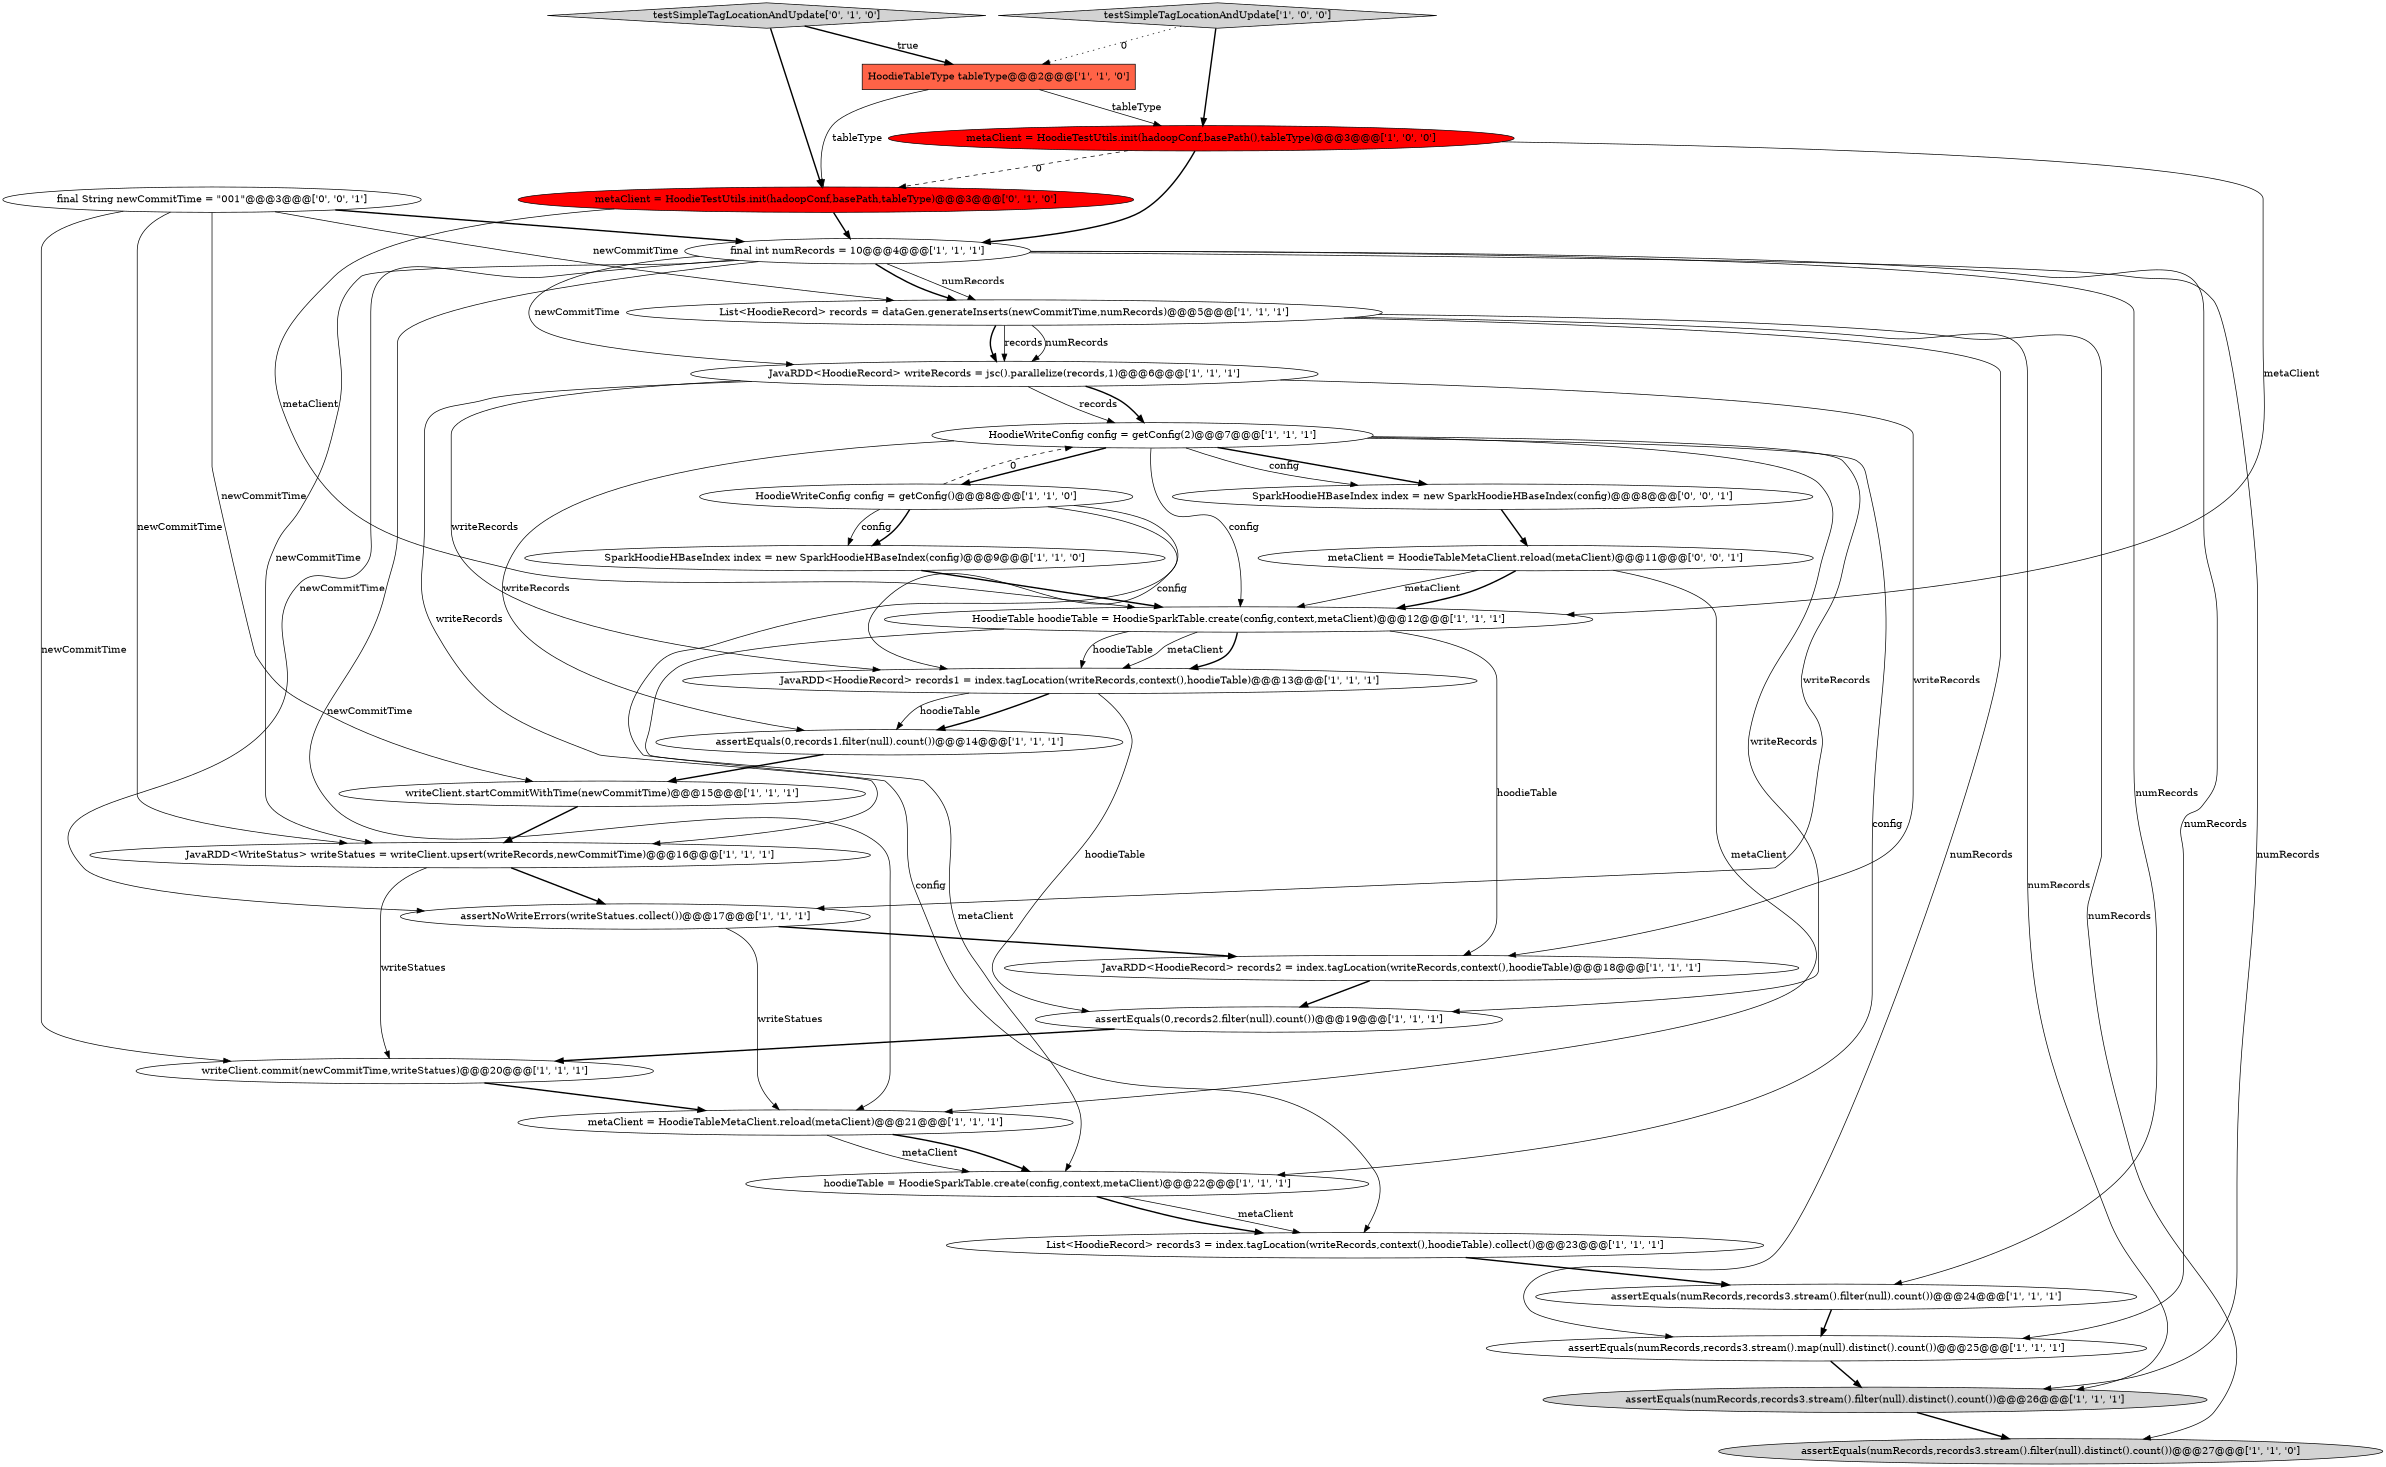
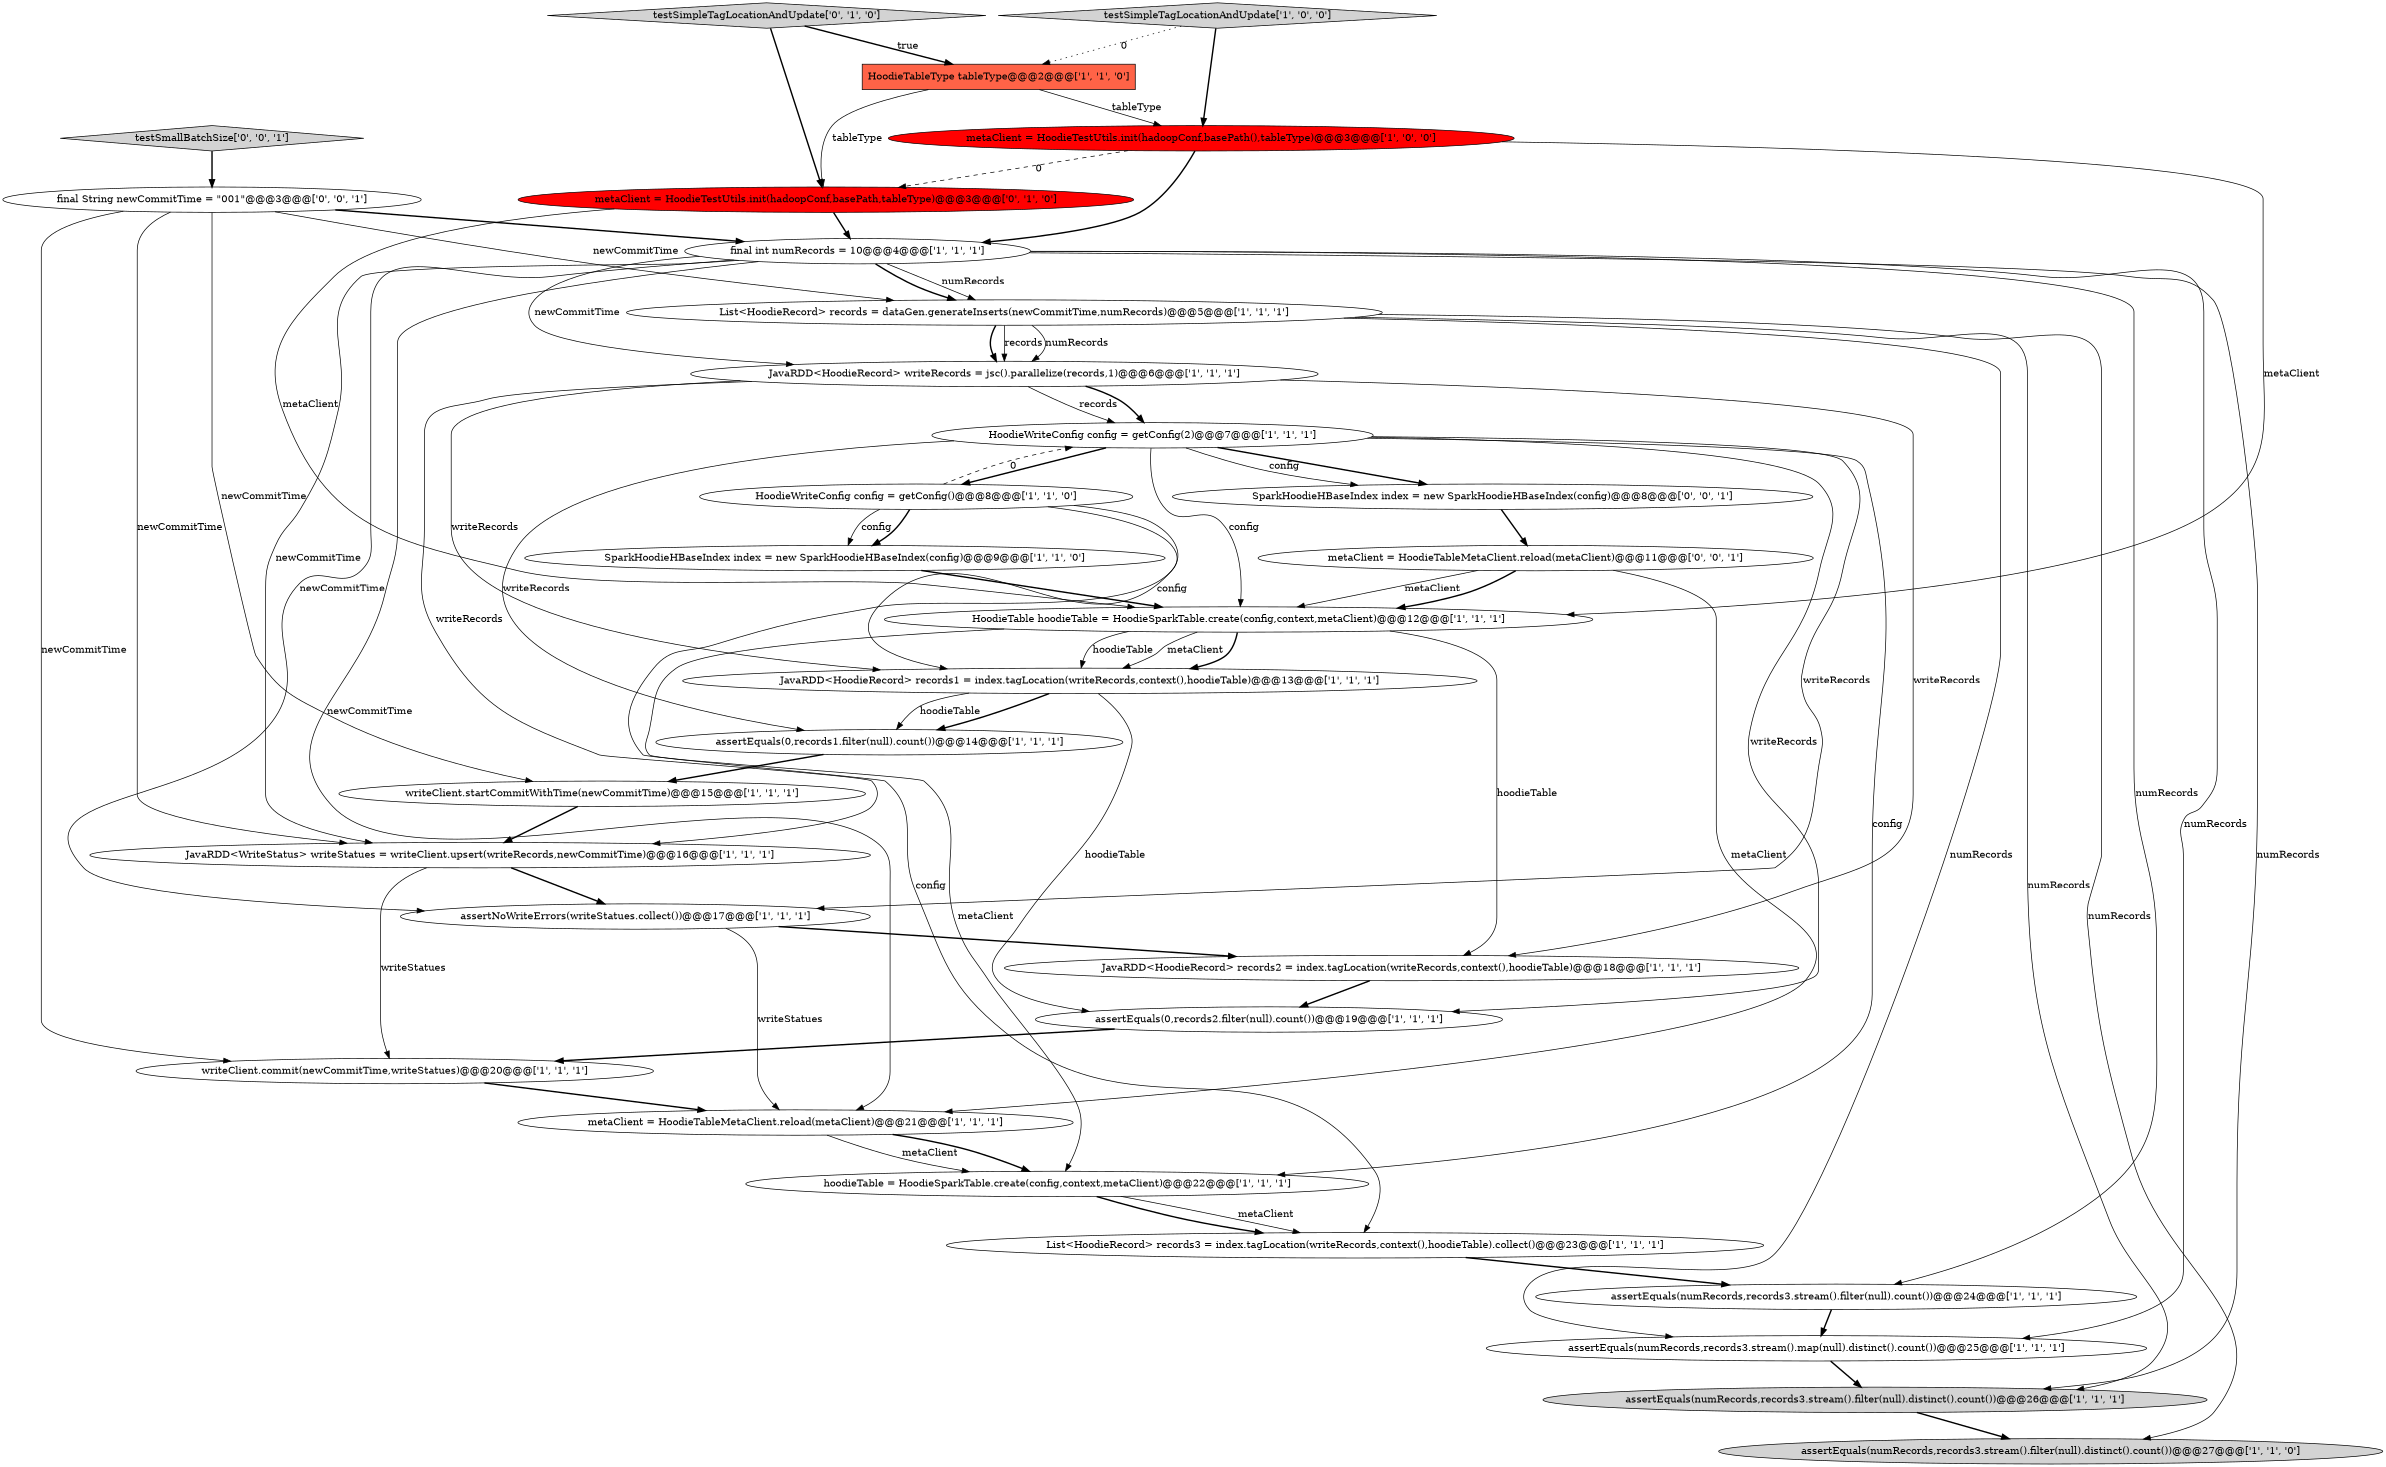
none -> (212, 138)
